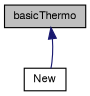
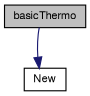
(53, 54) -> (38, 42)
